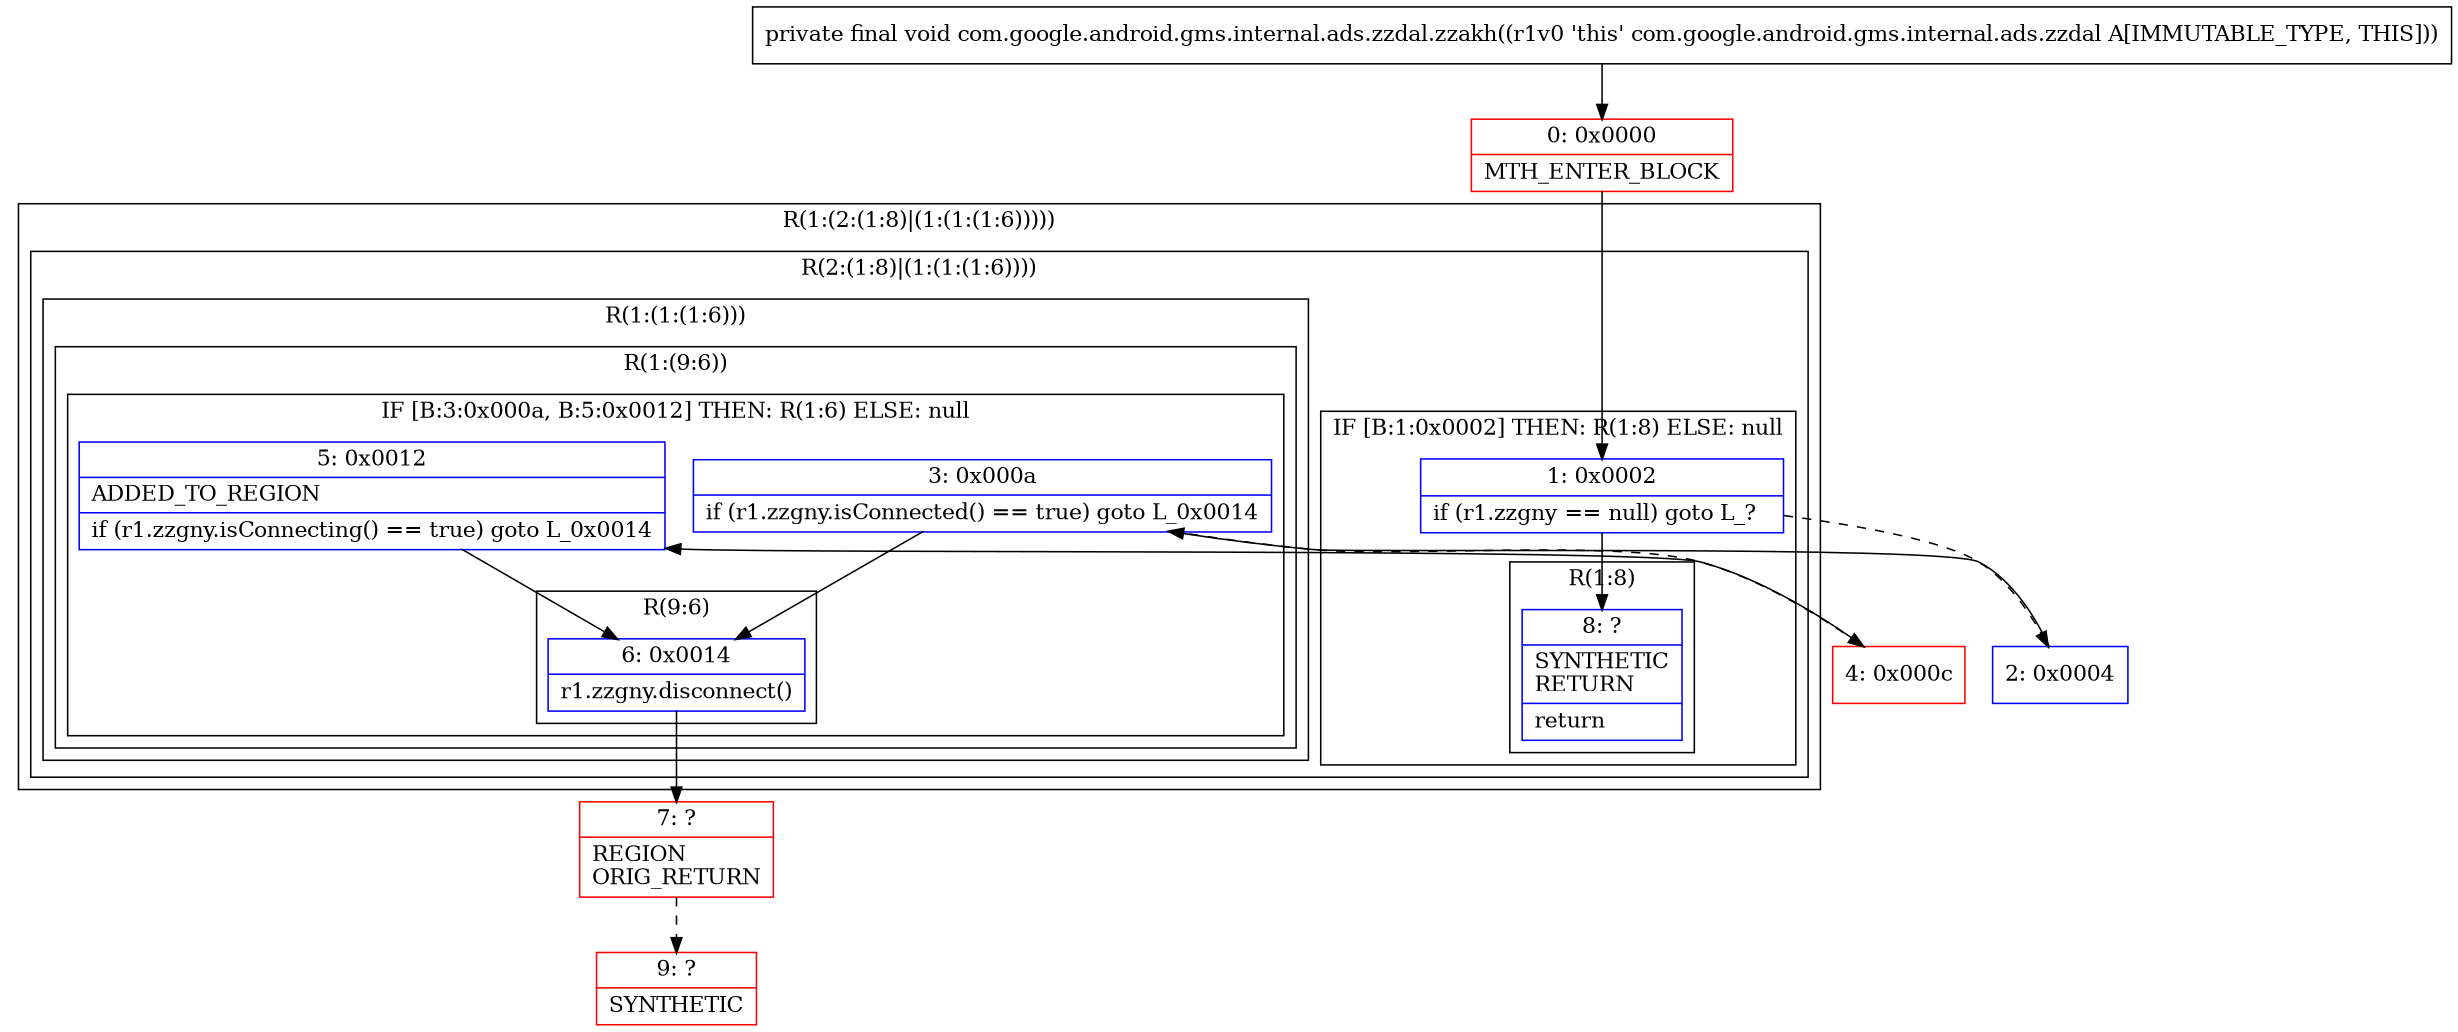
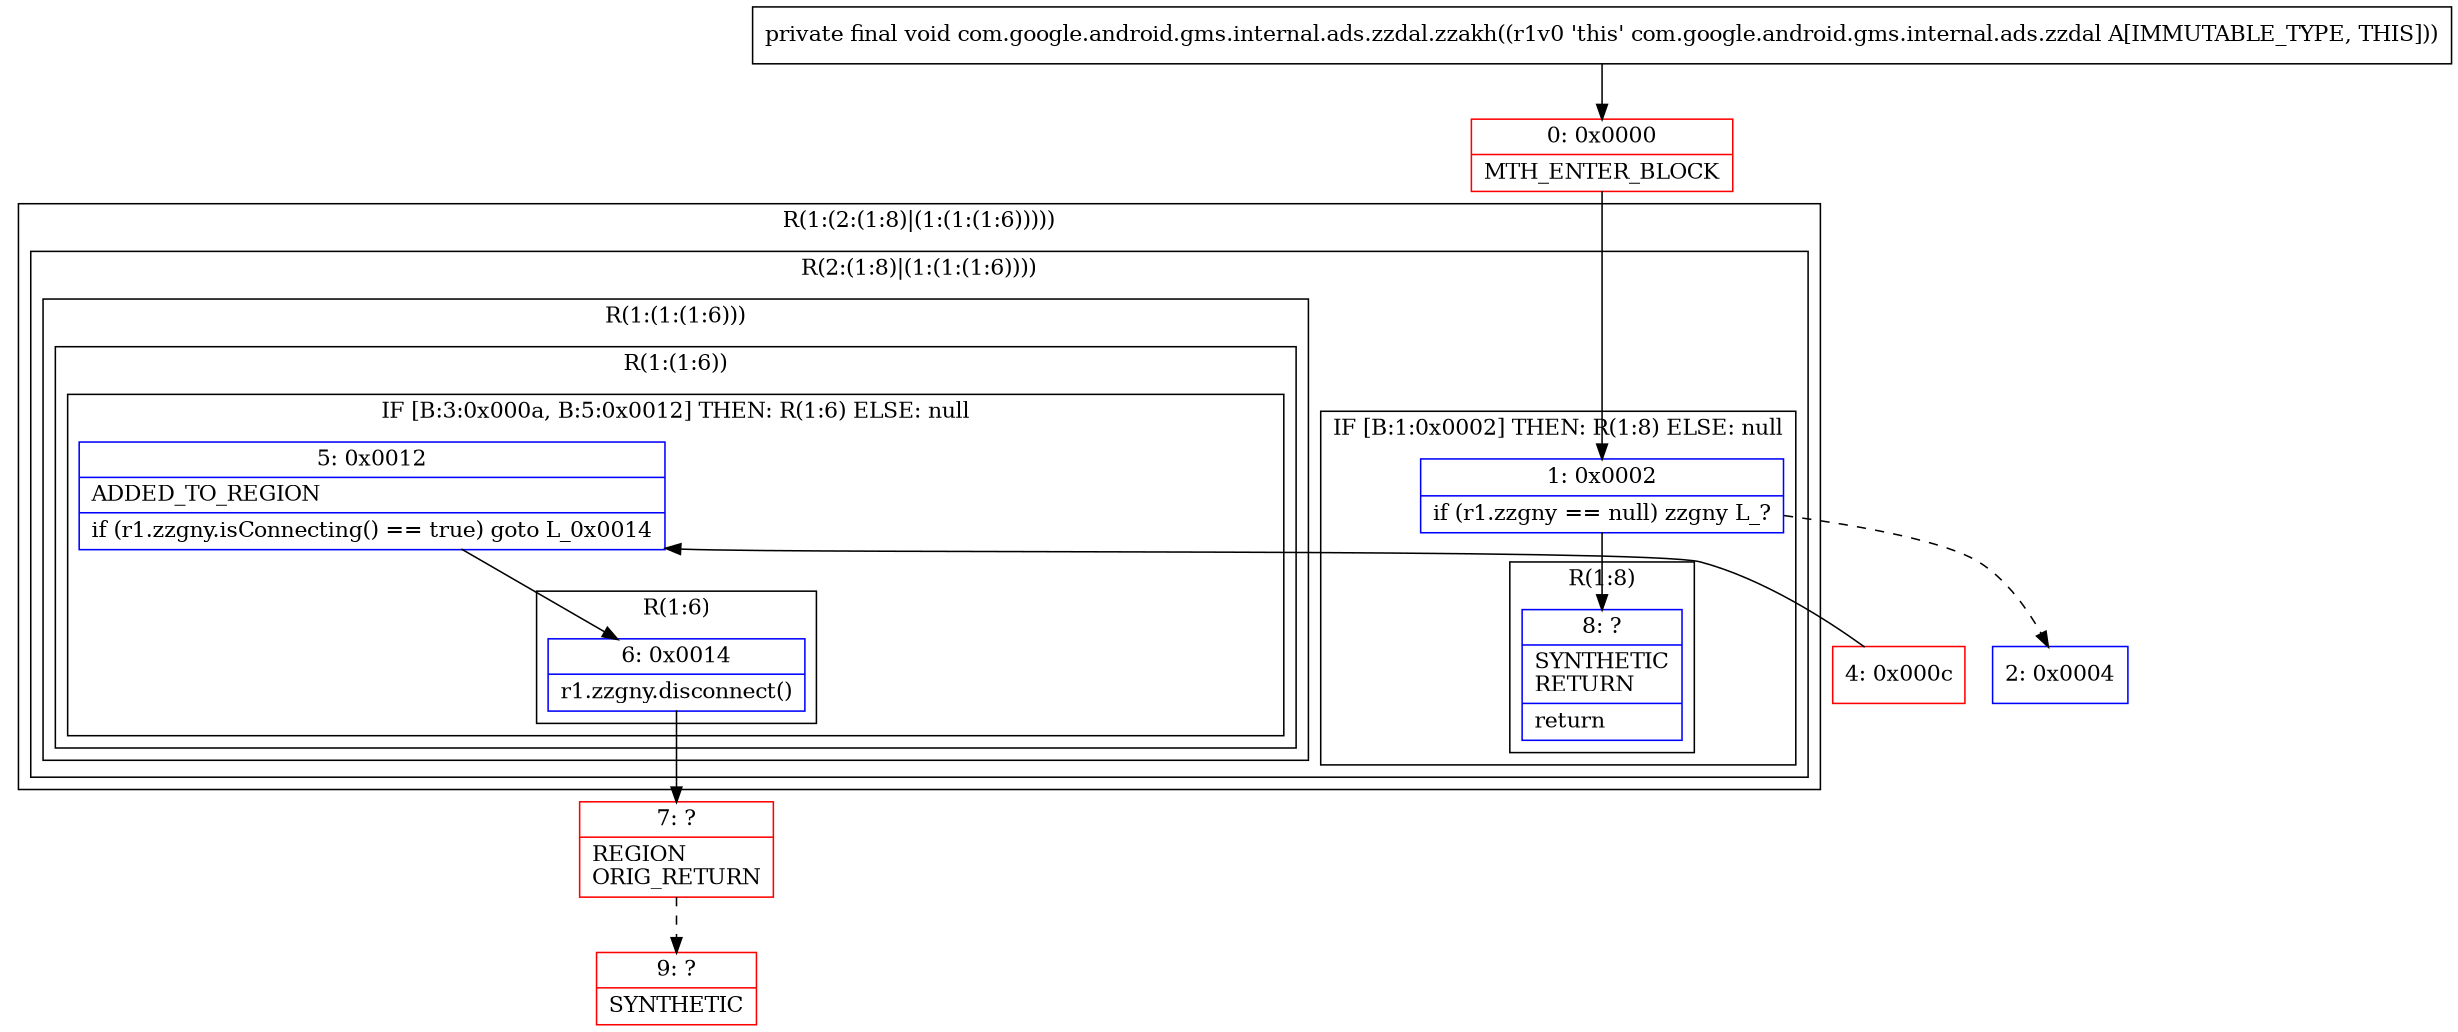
(676, 364) -> (676, 364)
(982, 496) -> none
(1595, 514) -> (1602, 514)
(676, 609) -> (676, 609)
